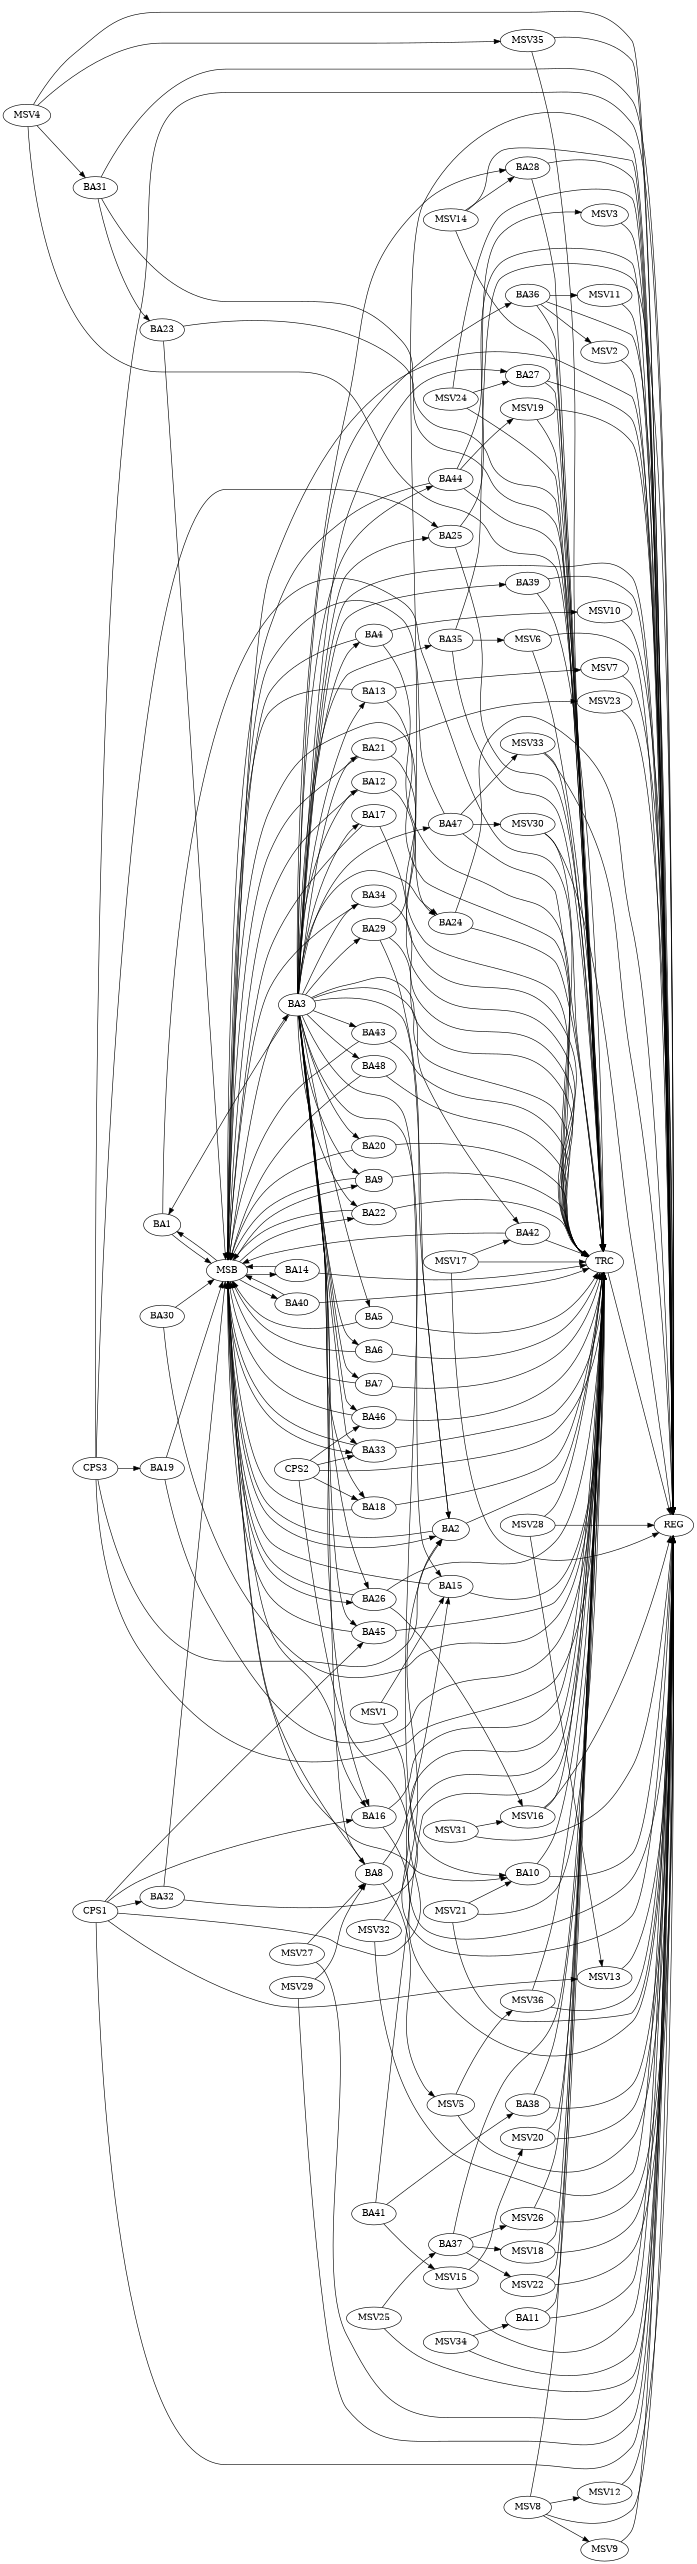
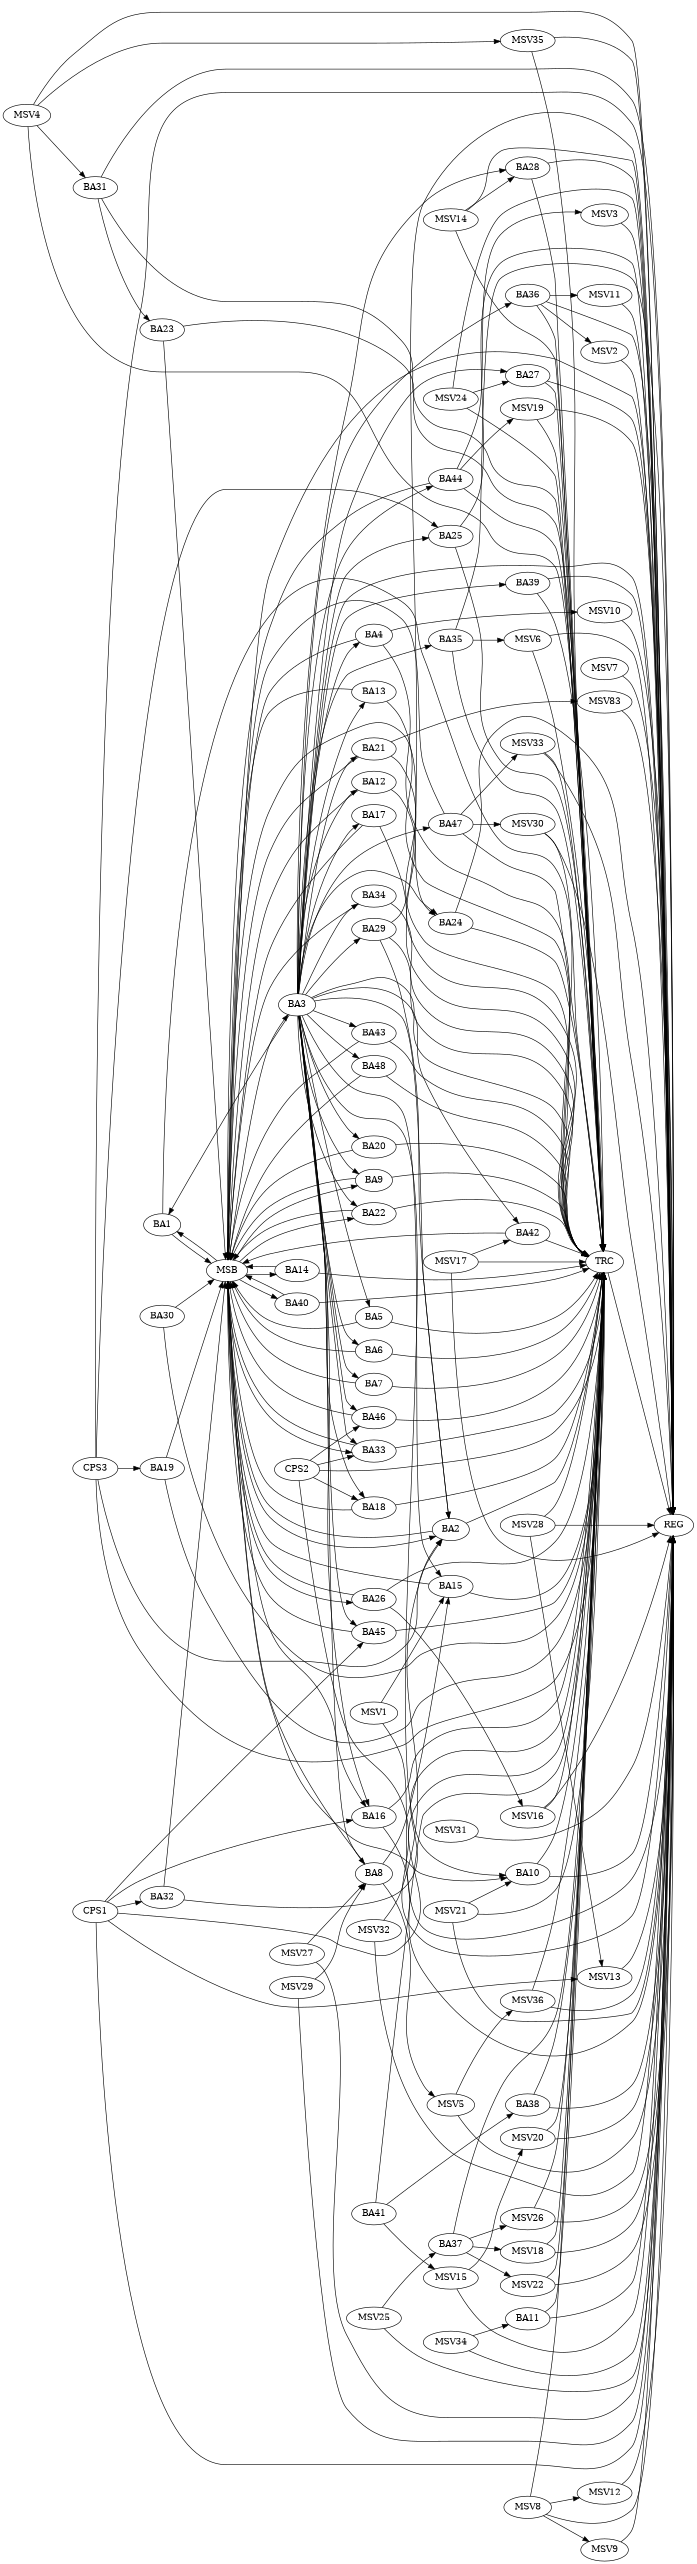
(489, 676) -> none
(605, 702) -> (605, 702)
(328, 1301) -> none
(486, 1825) -> none
